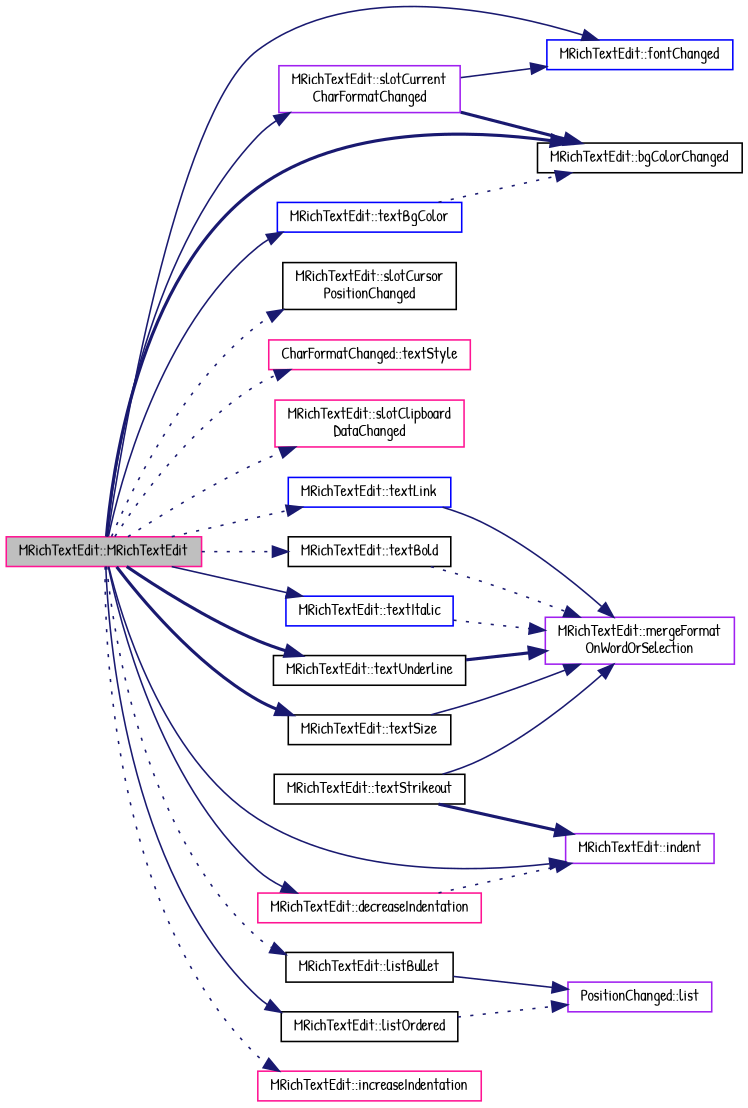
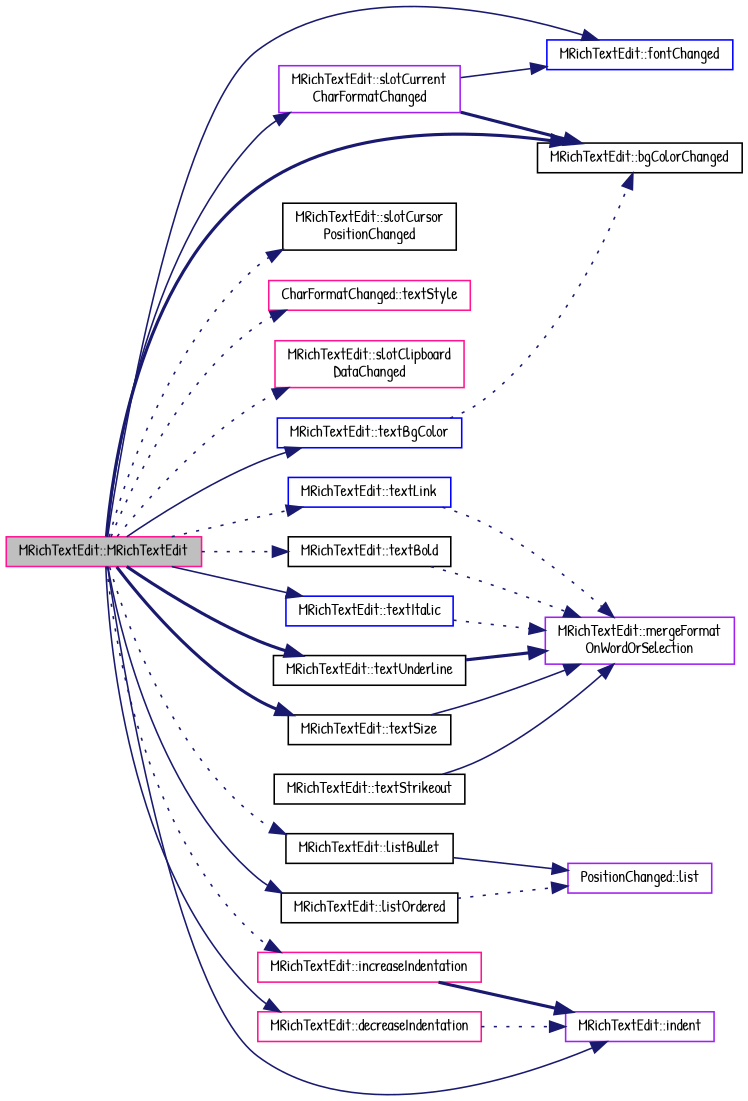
(527, 549) -> (527, 549)
(497, 817) -> (497, 995)
